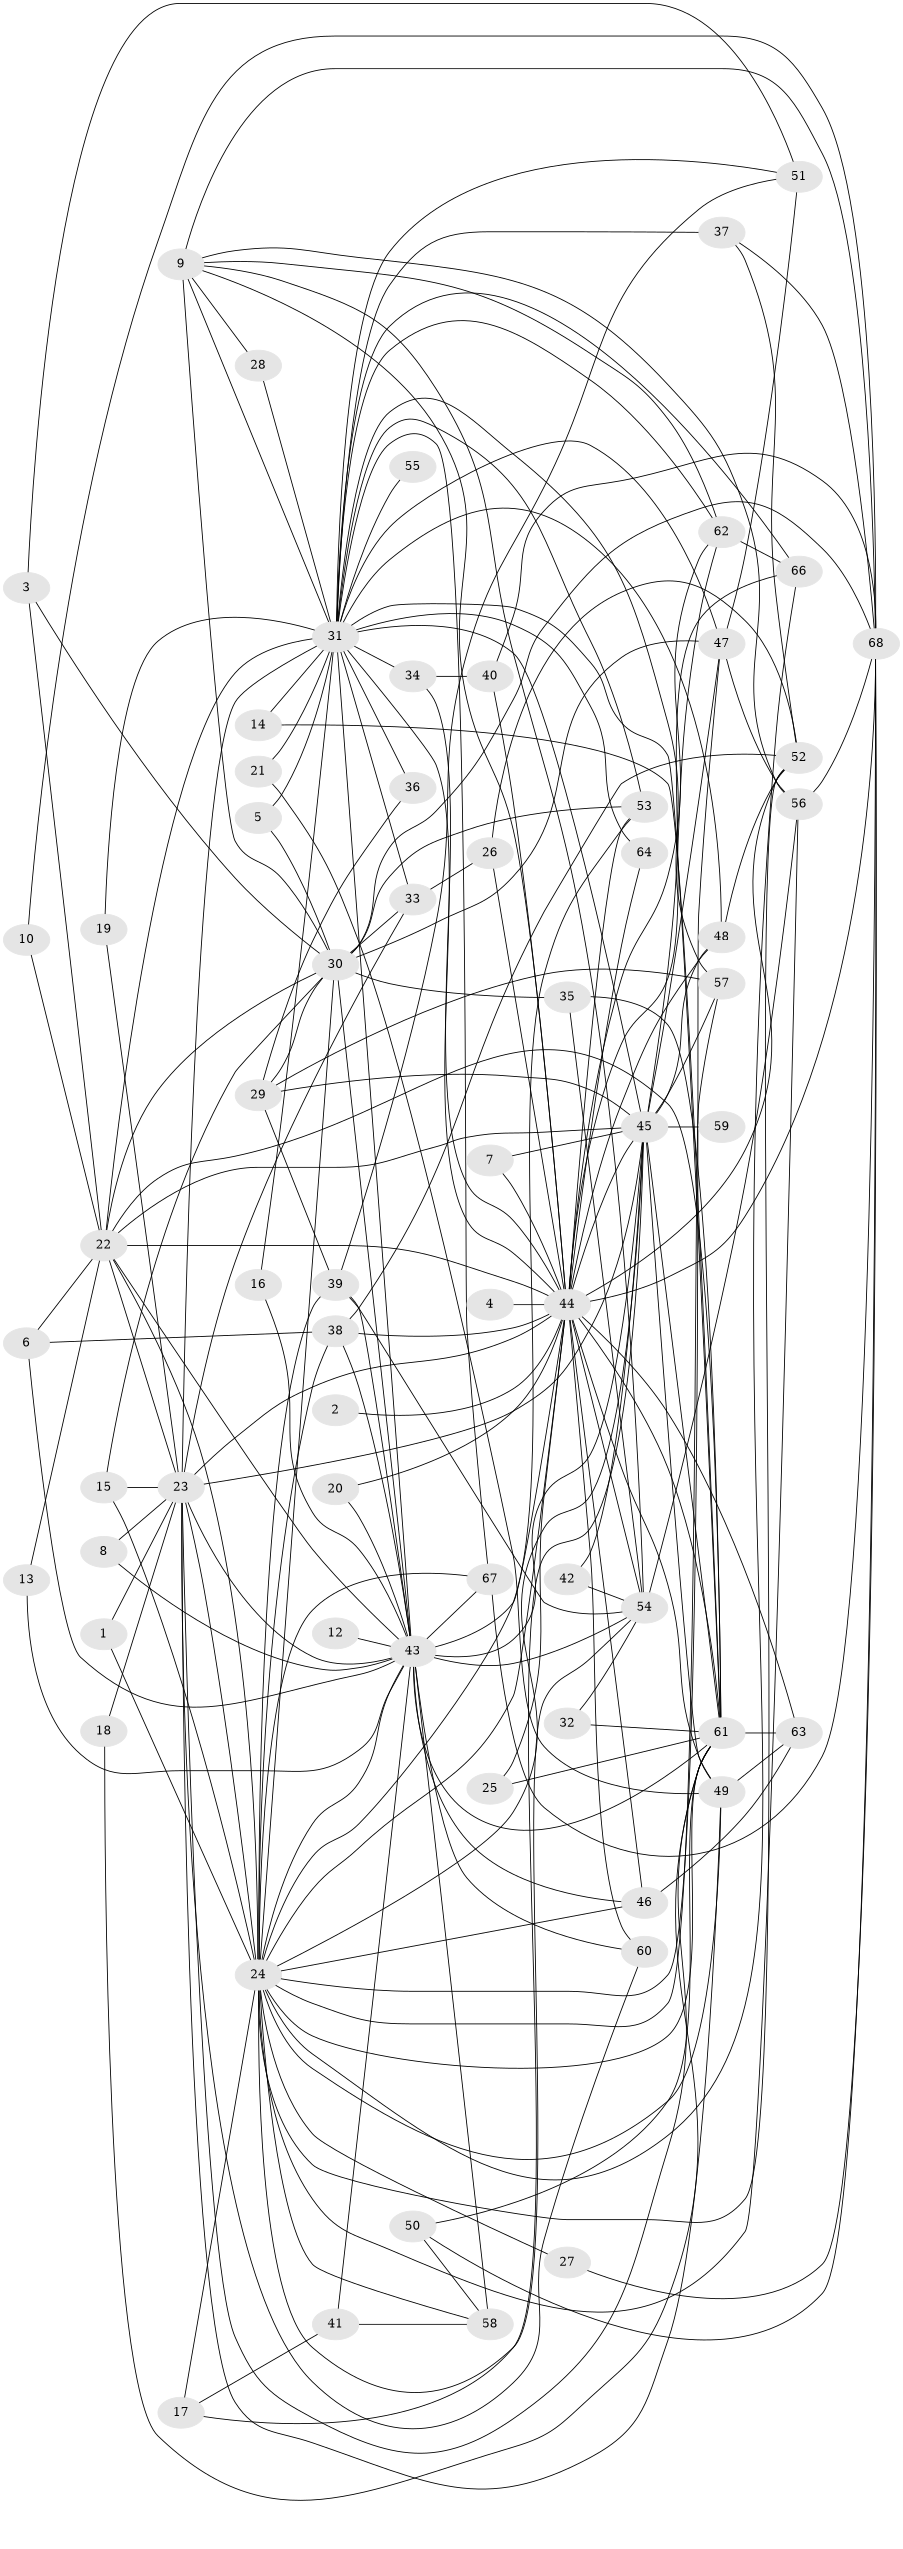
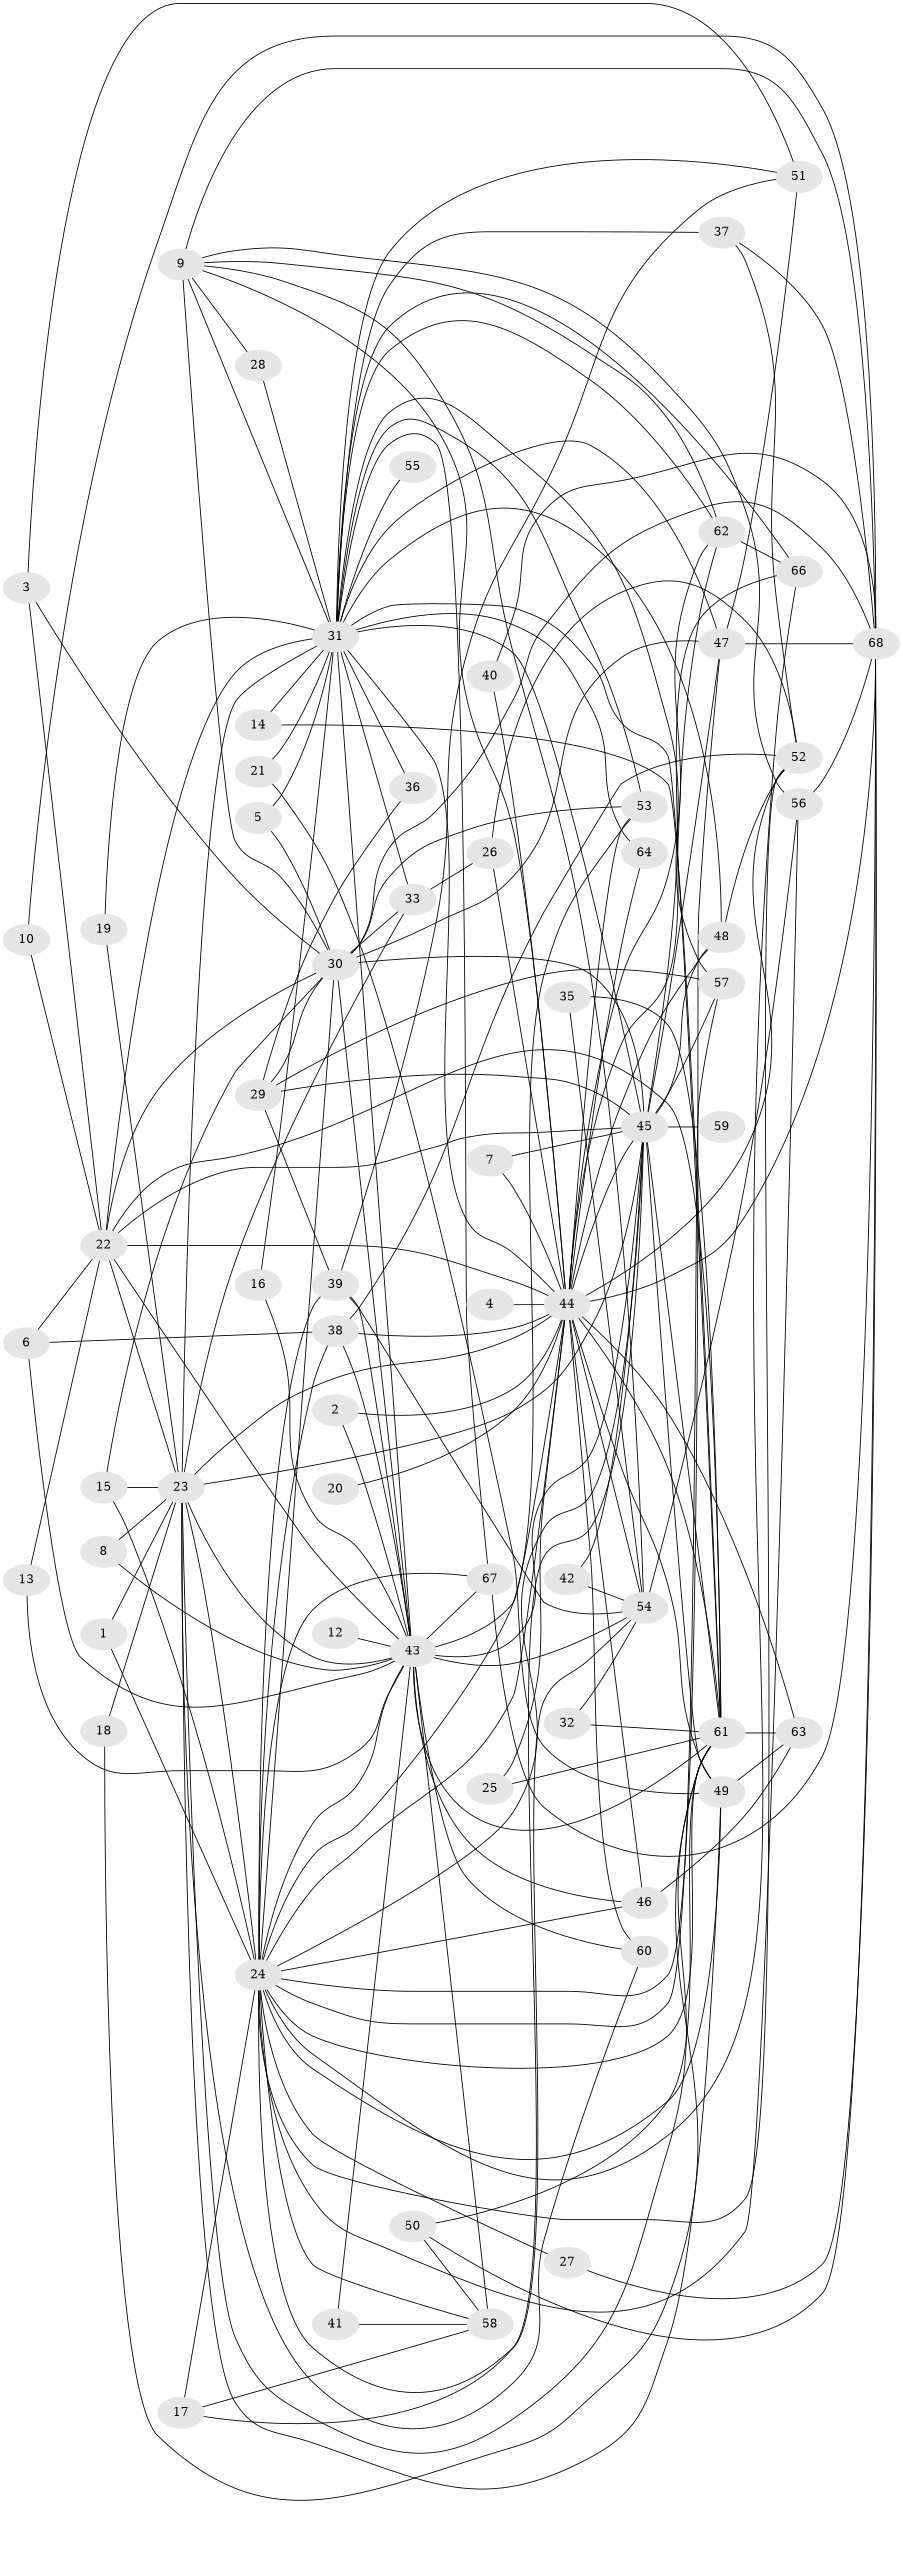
(413, 676) -> none
(749, 728) -> (799, 644)
(454, 993) -> (542, 960)
(383, 1567) -> (379, 1529)
(232, 1599) -> none
(258, 2369) -> (329, 2371)
